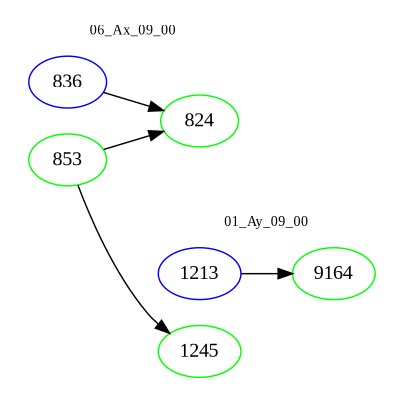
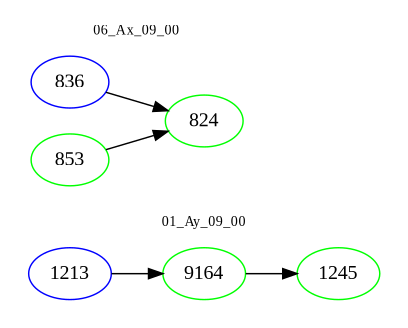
(111, 259) -> (264, 274)
